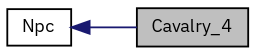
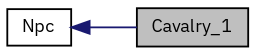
(193, 27) -> (193, 27)
